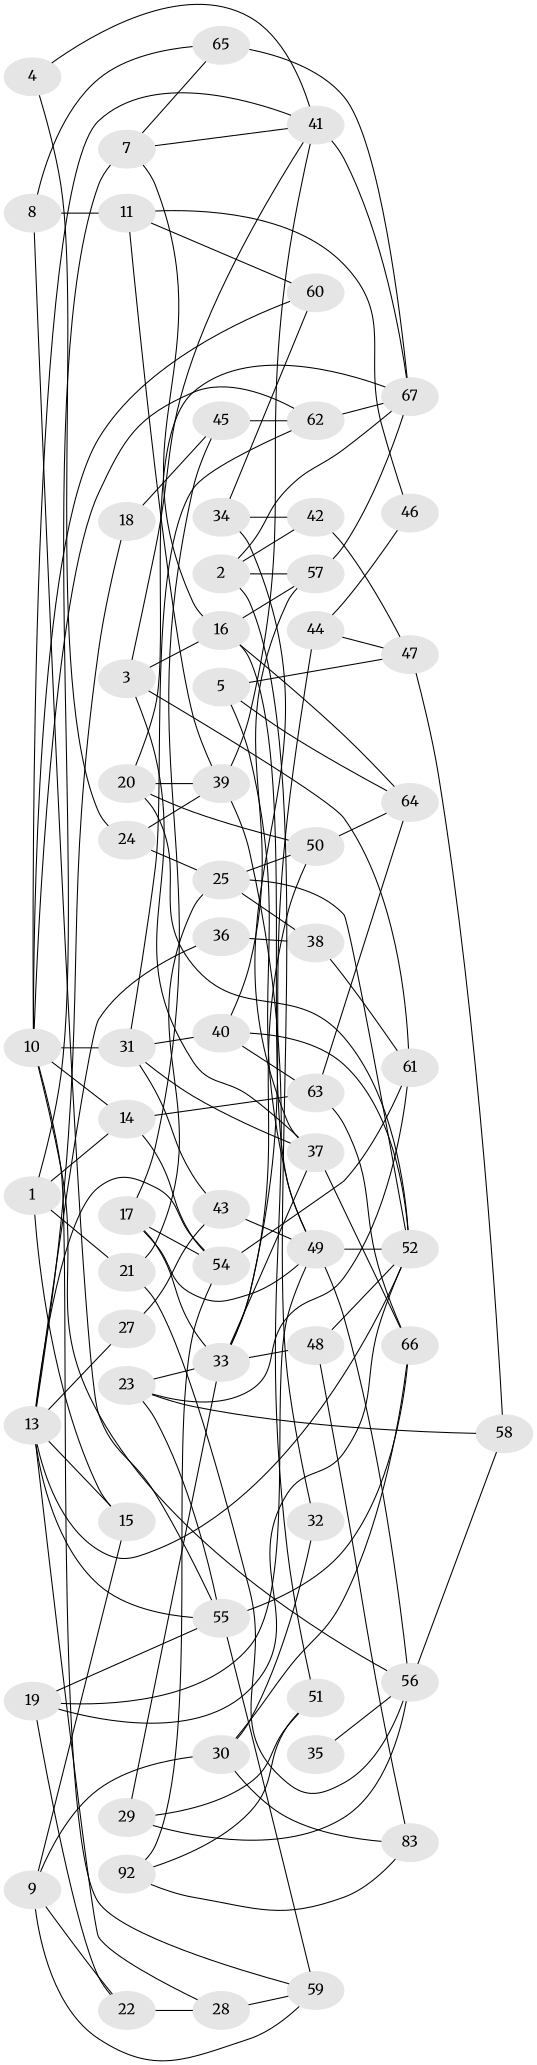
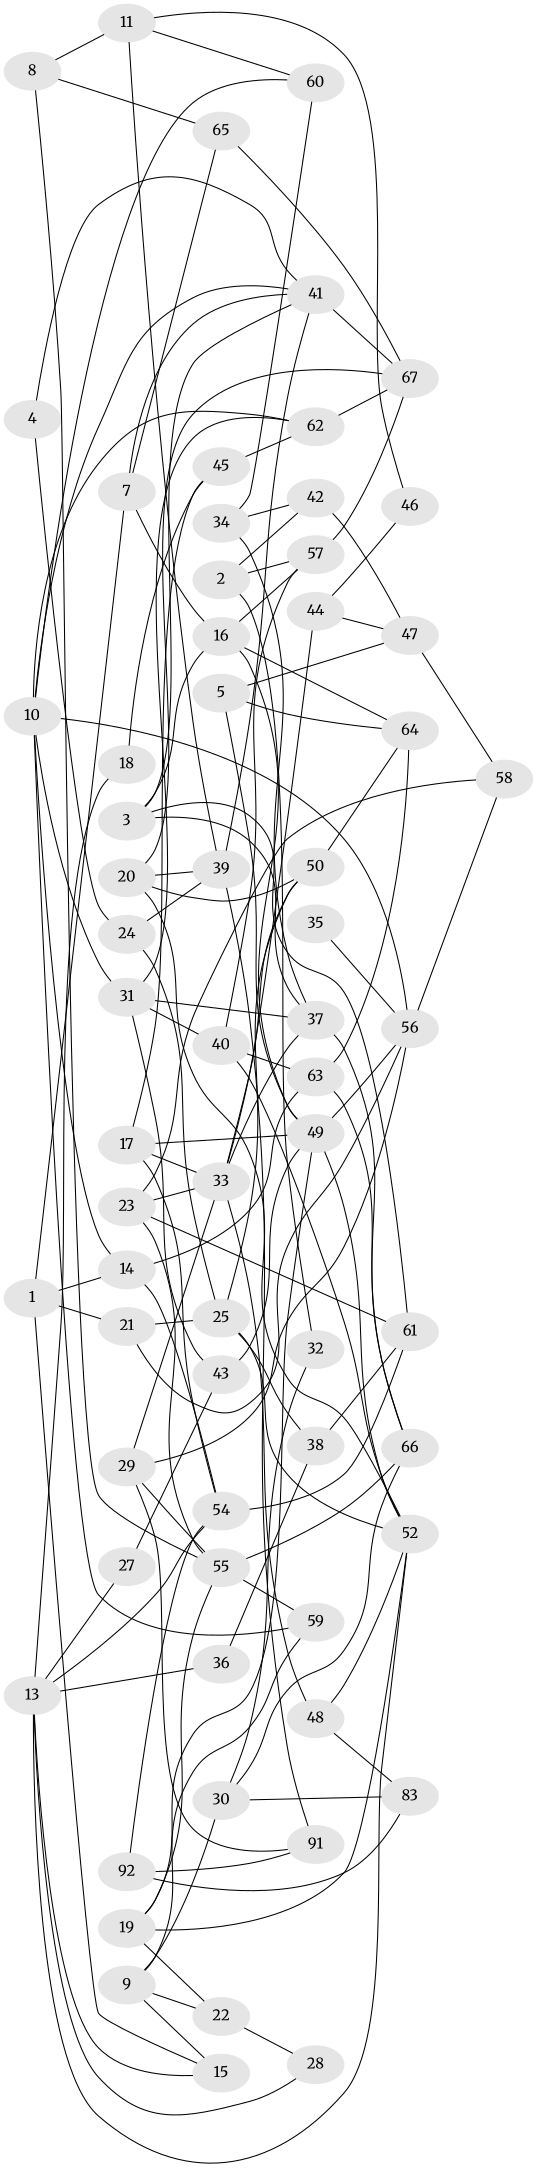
(304, 474) -> none
(80, 1564) -> (173, 1518)
(316, 1698) -> (316, 1844)
(268, 2000) -> none
